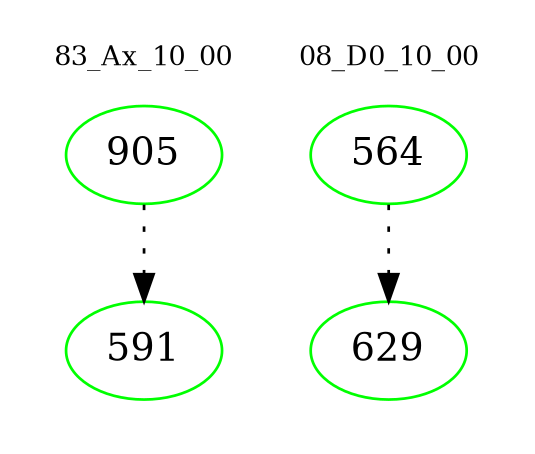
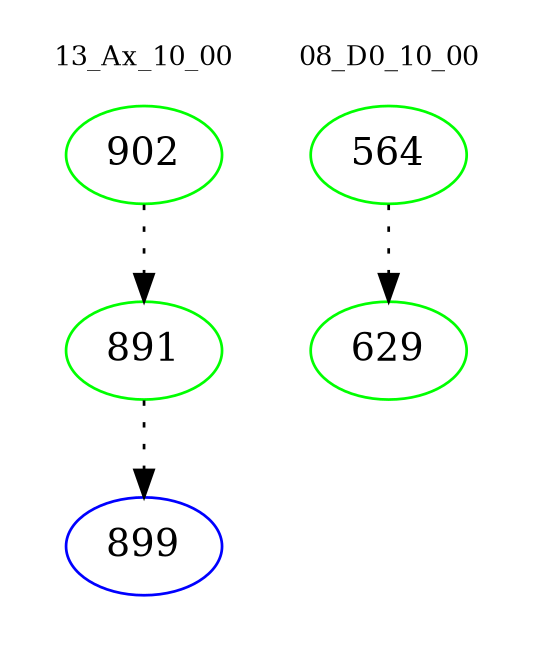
(144, 58) -> (144, 58)
(144, 155) -> (144, 155)
(144, 351) -> (144, 351)
none -> (144, 546)
